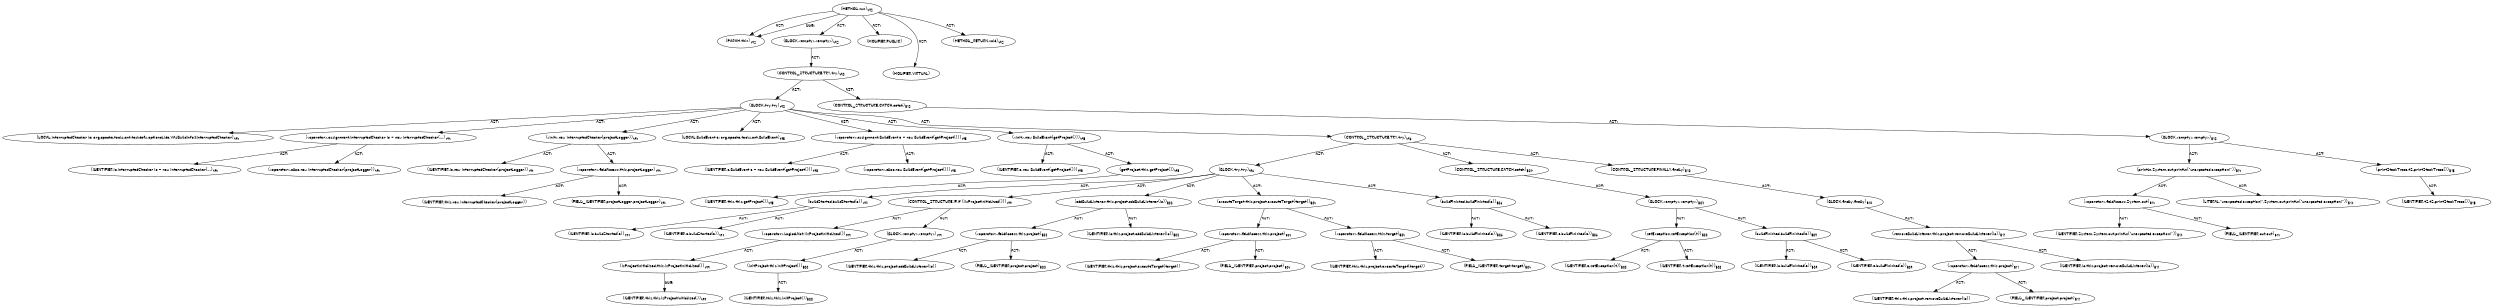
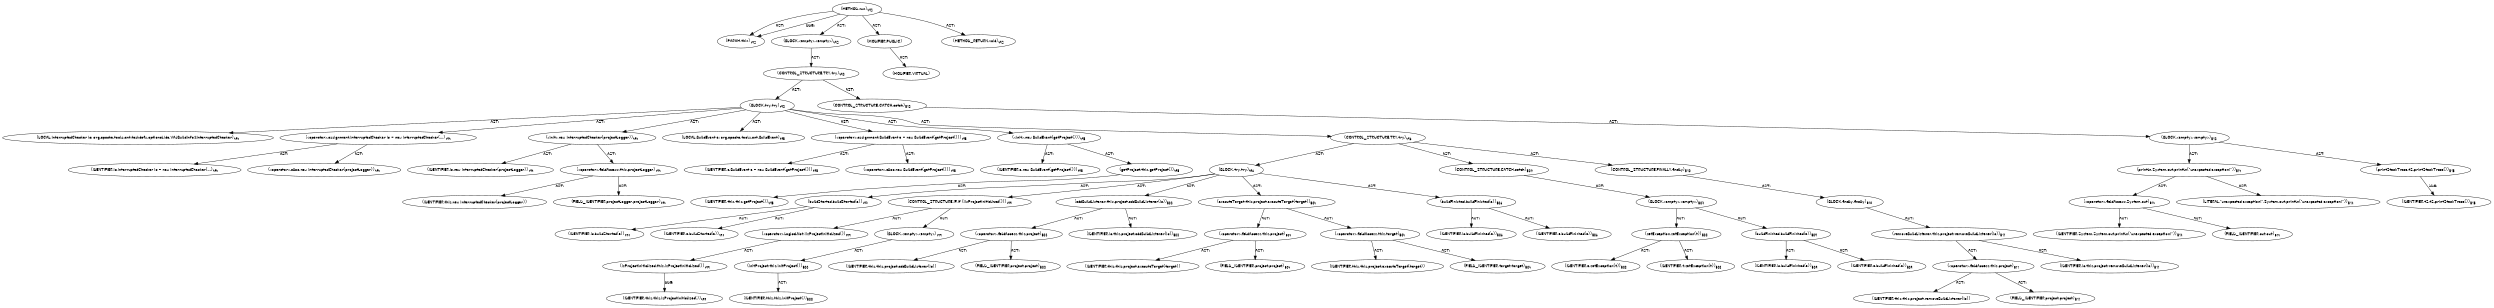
(910, 29) -> (897, 56)
(2434, 186) -> (2434, 186)
